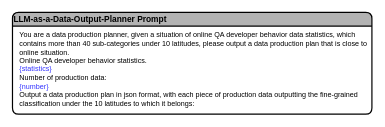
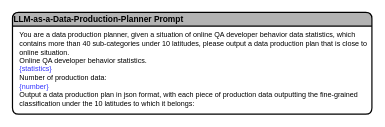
(93, 20) -> (102, 20)
